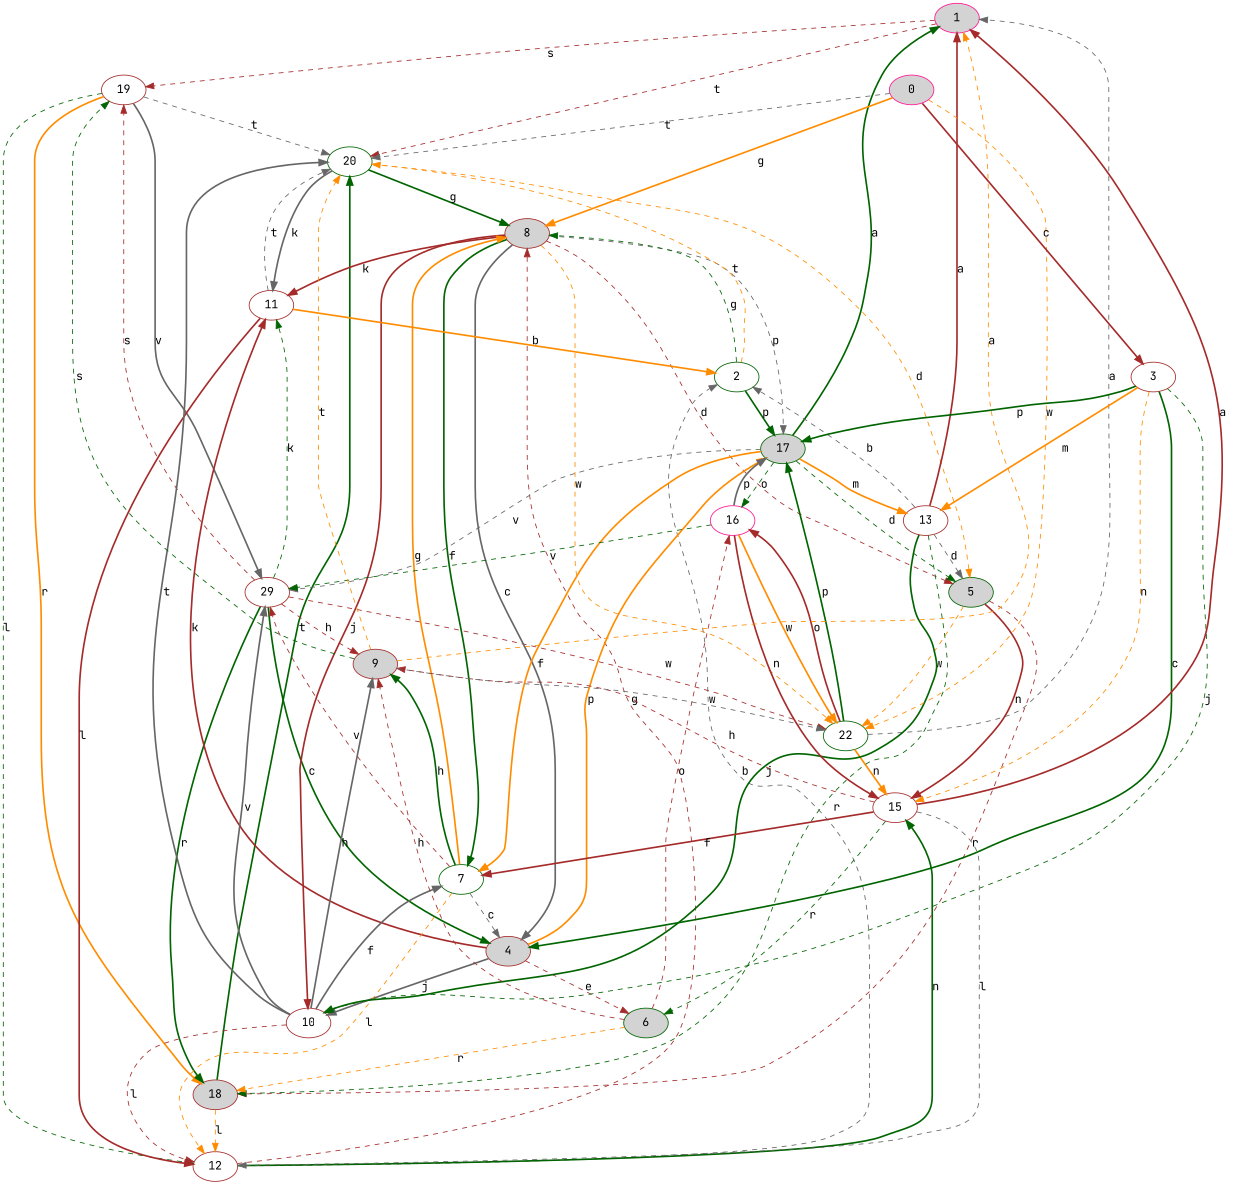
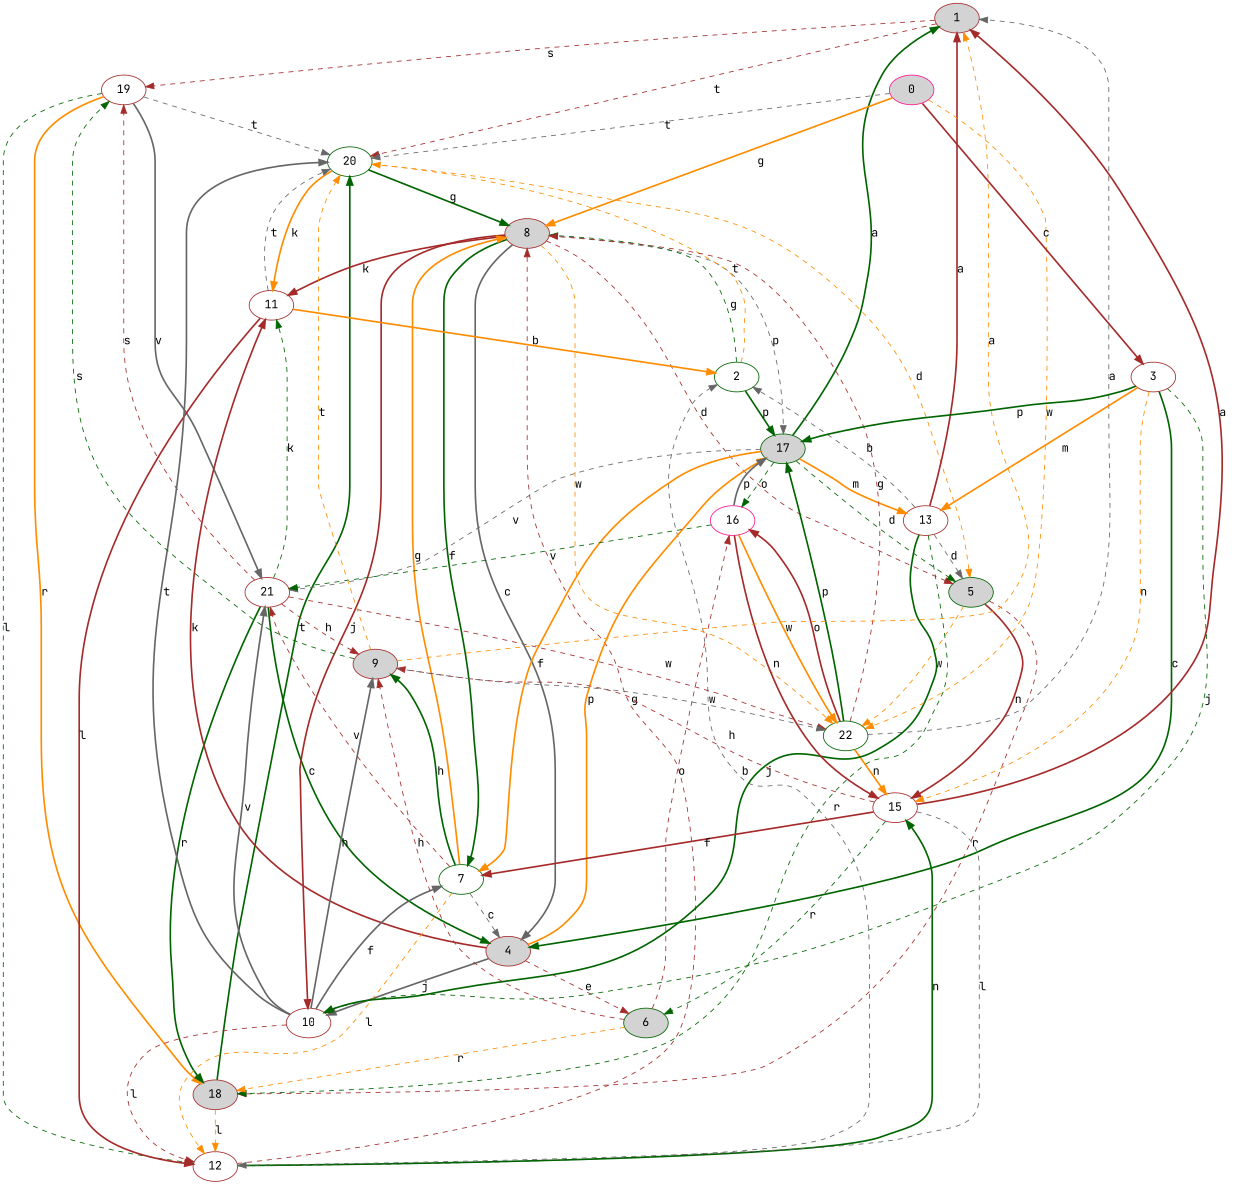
(957, 18) -> (957, 18)
(291, 219) -> (291, 219)
none -> (844, 385)
(267, 592) -> (267, 592)
